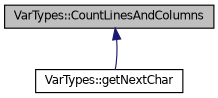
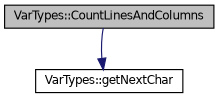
(117, 55) -> (102, 43)
